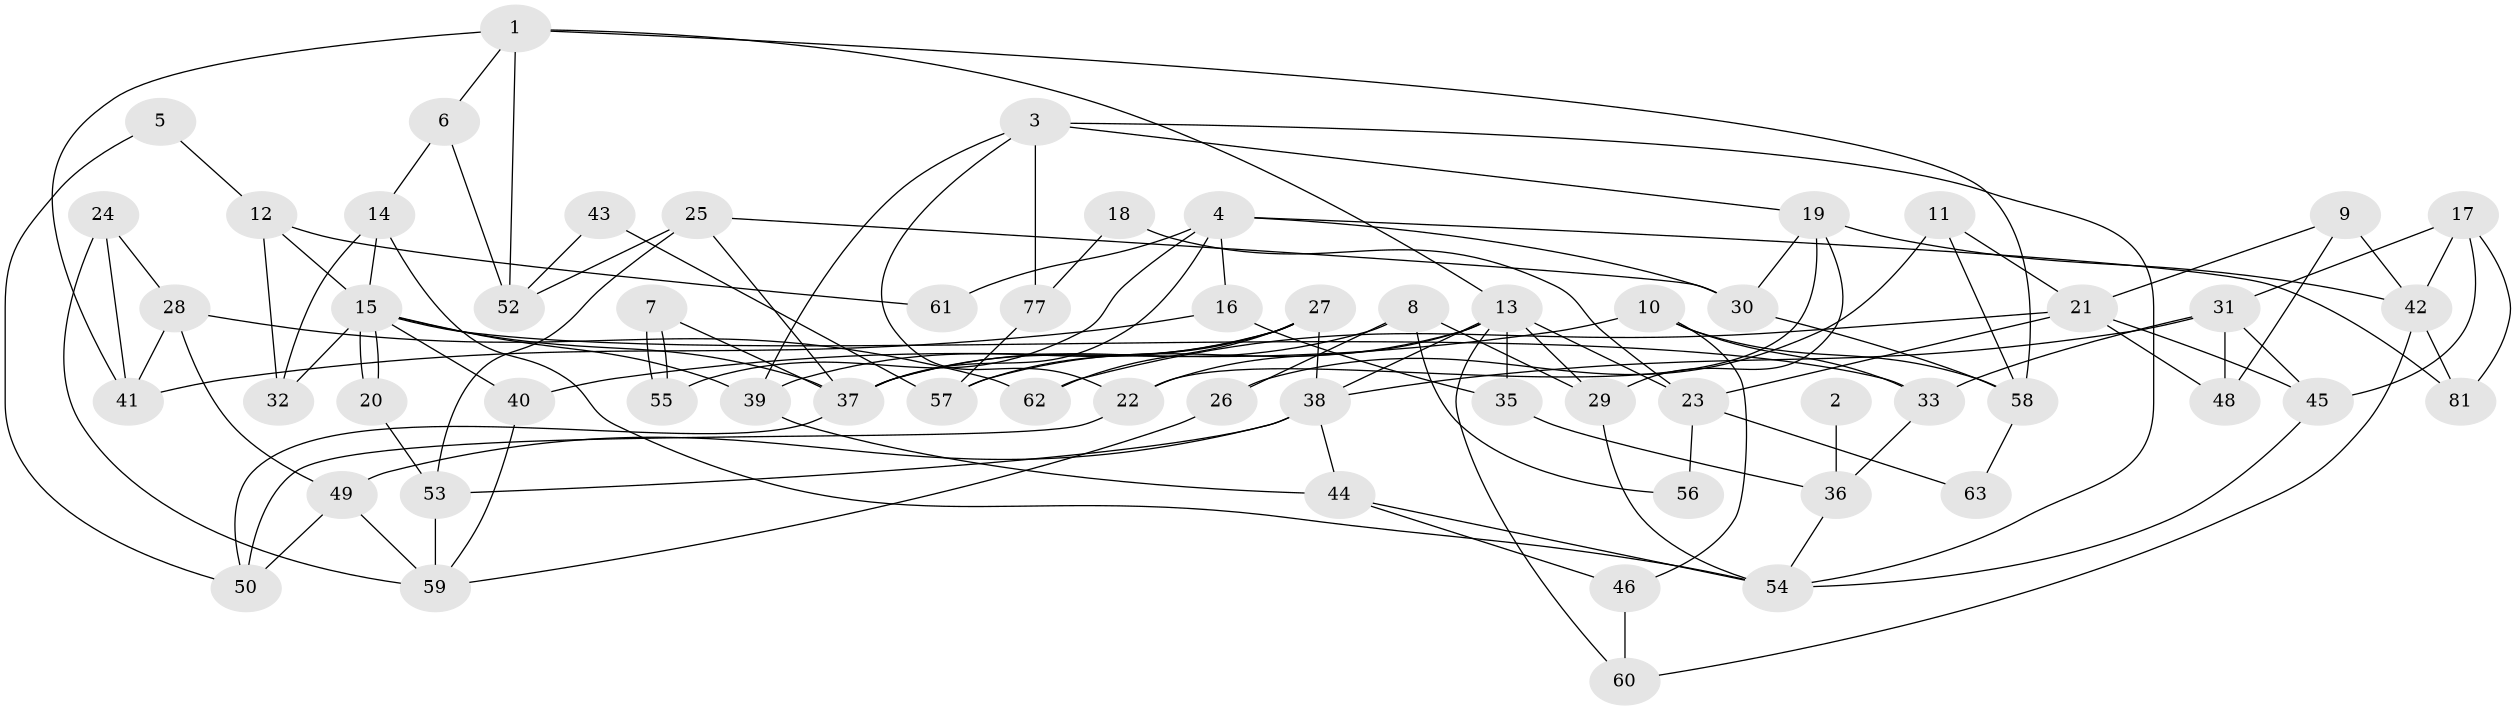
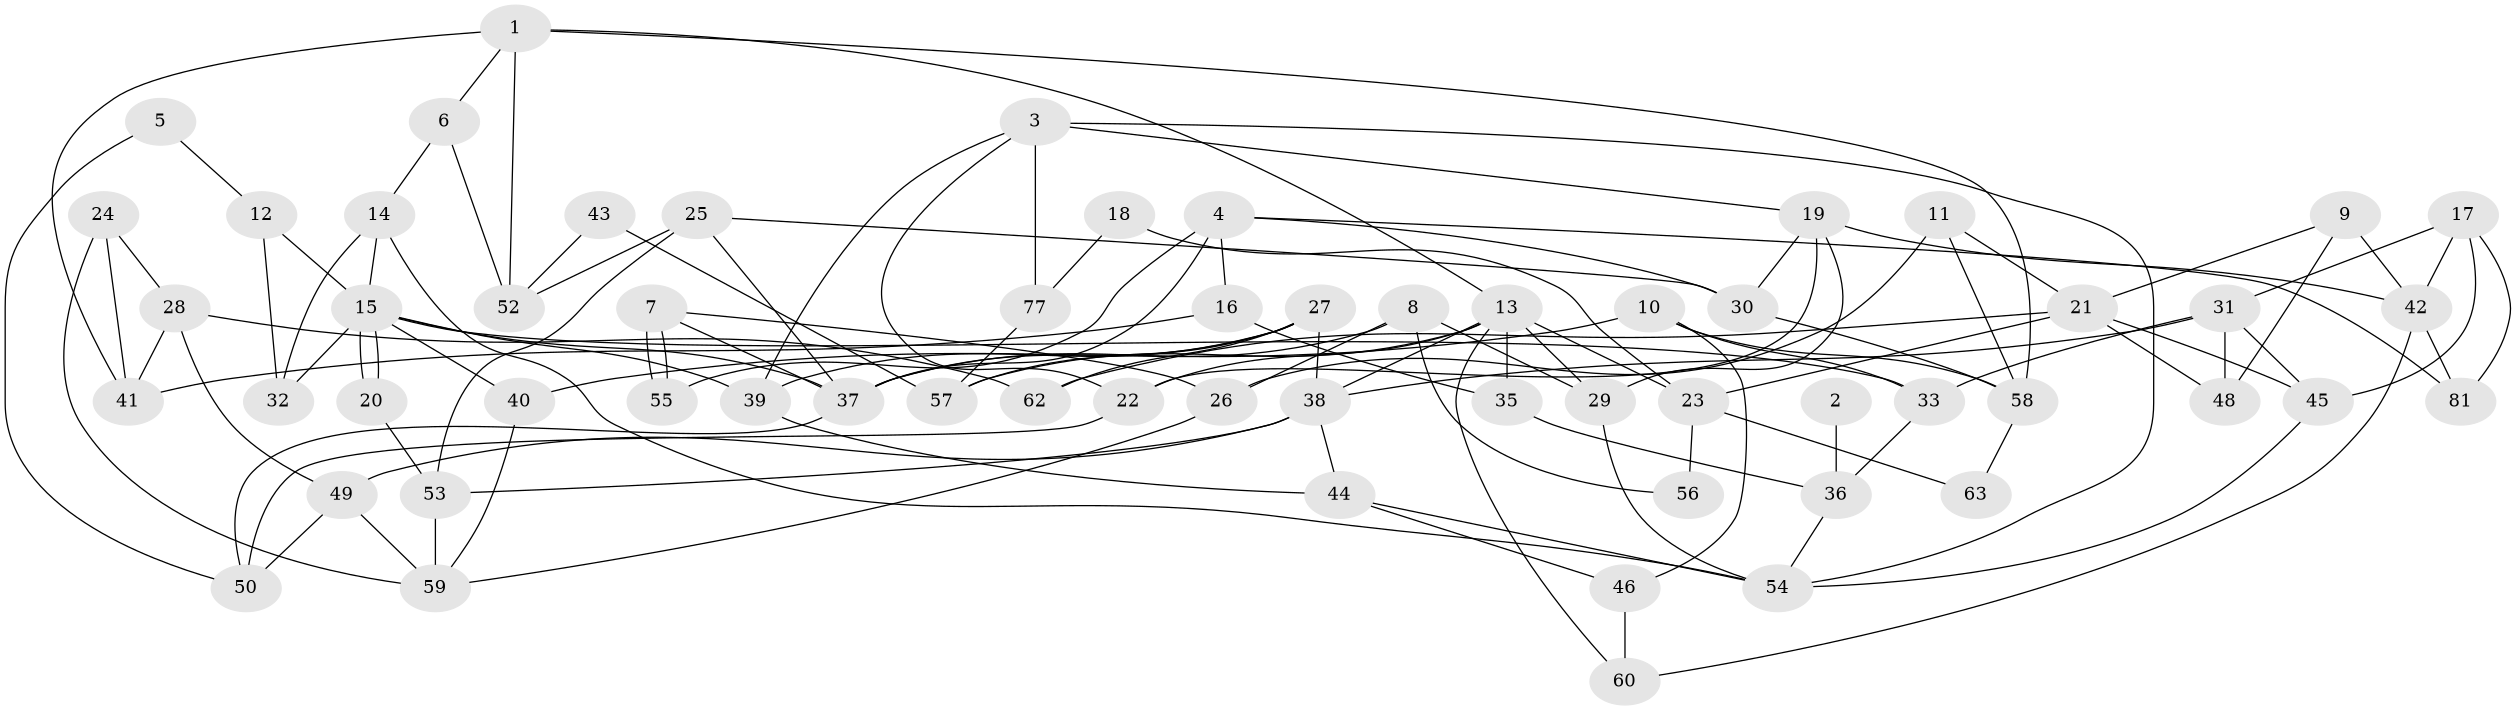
(942, 308) -> none
none -> (879, 333)
